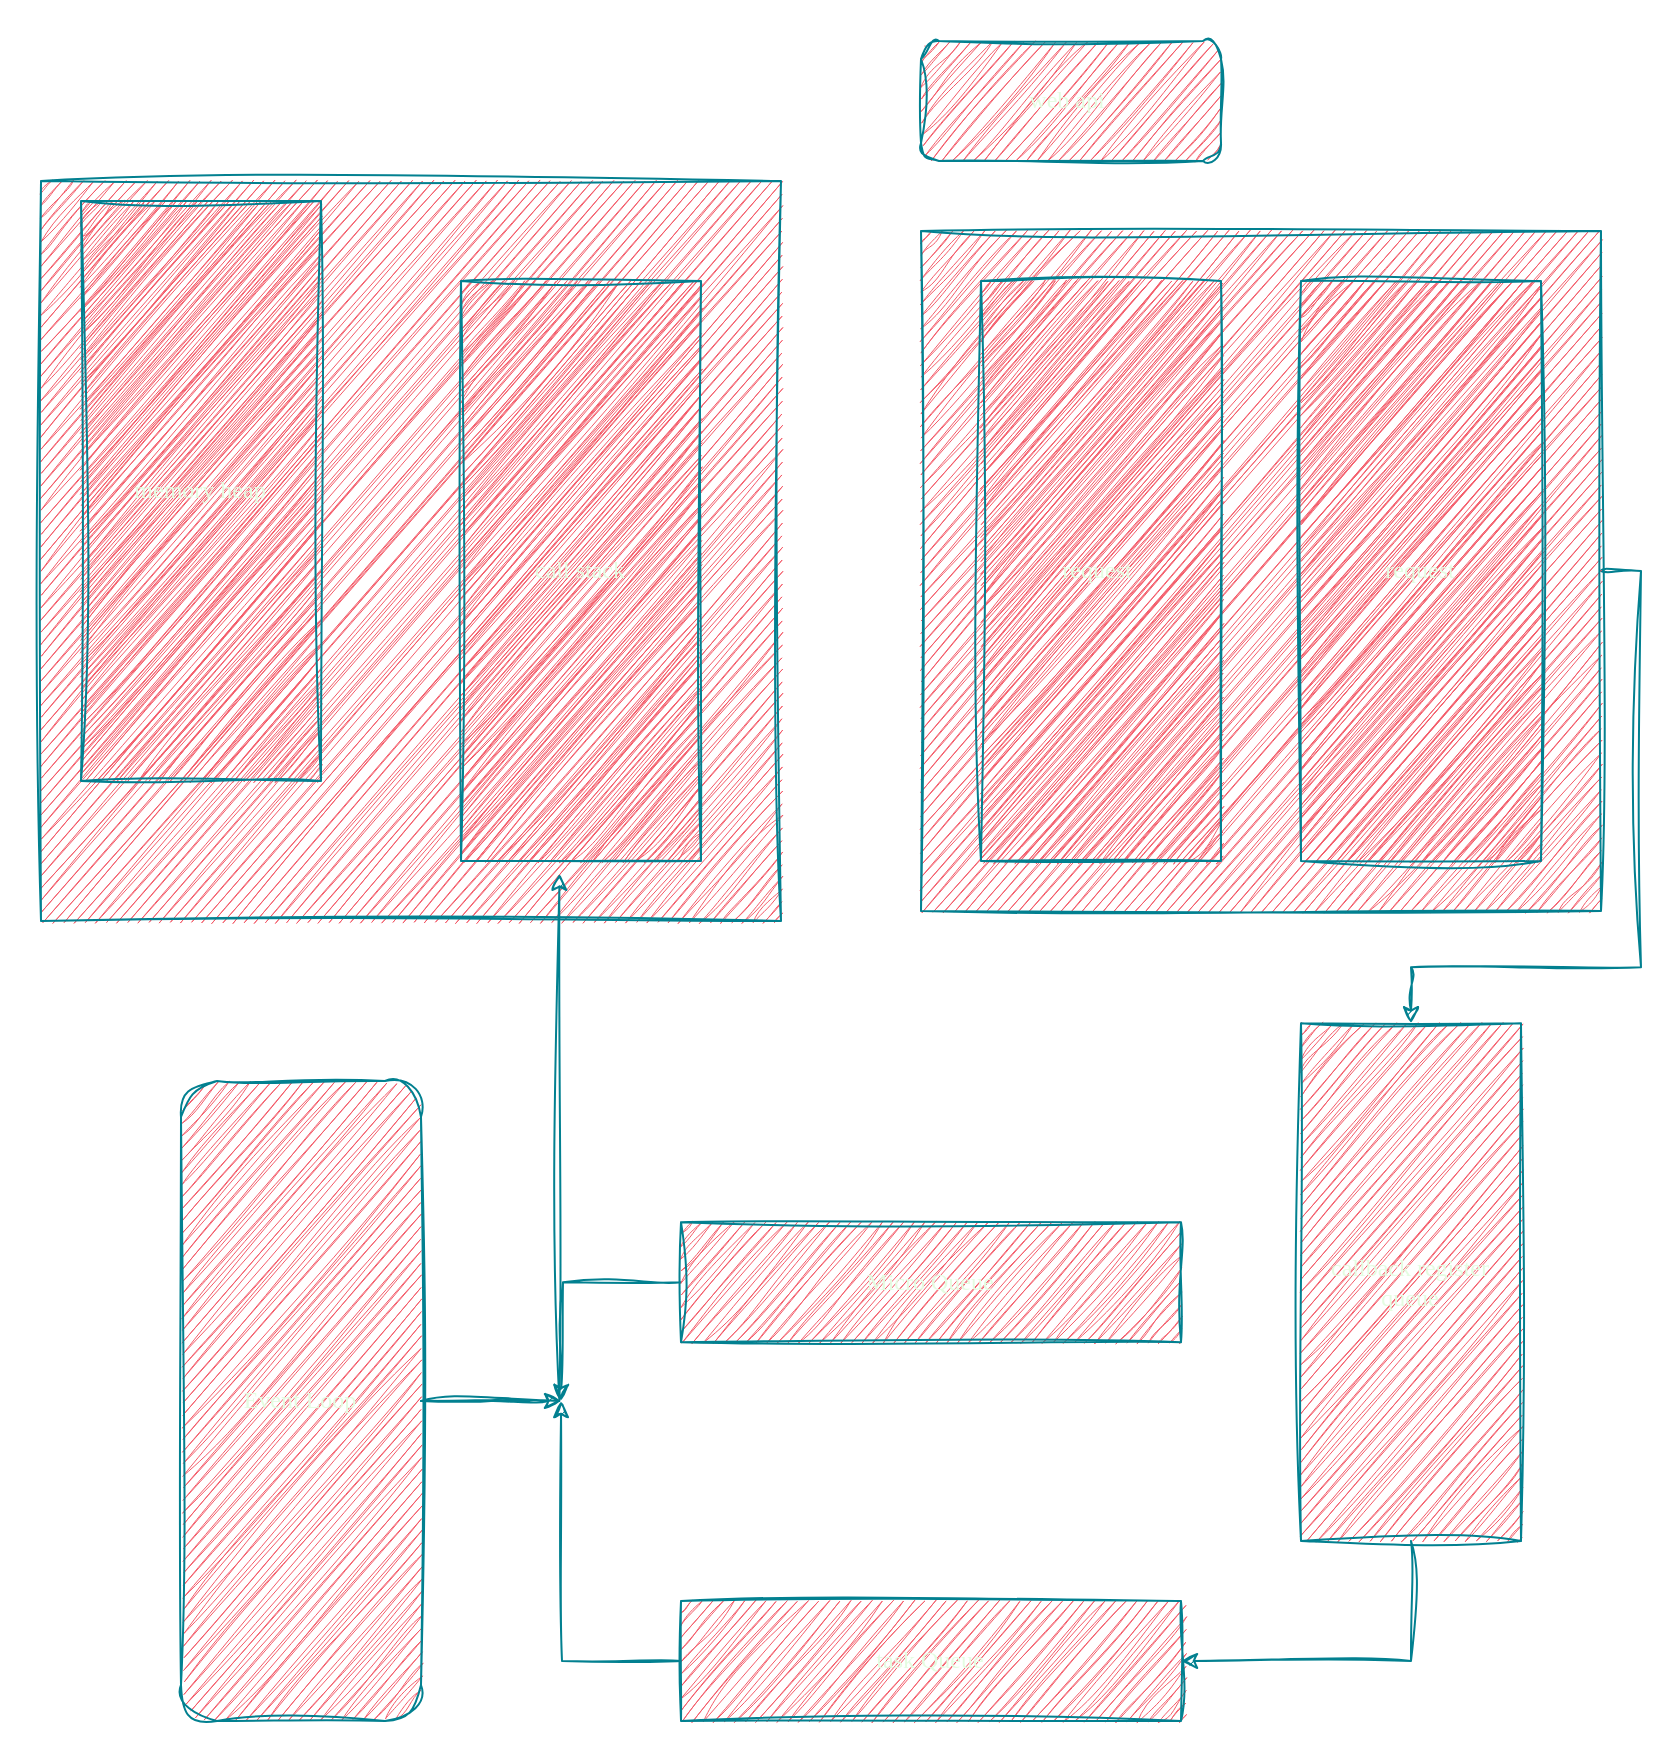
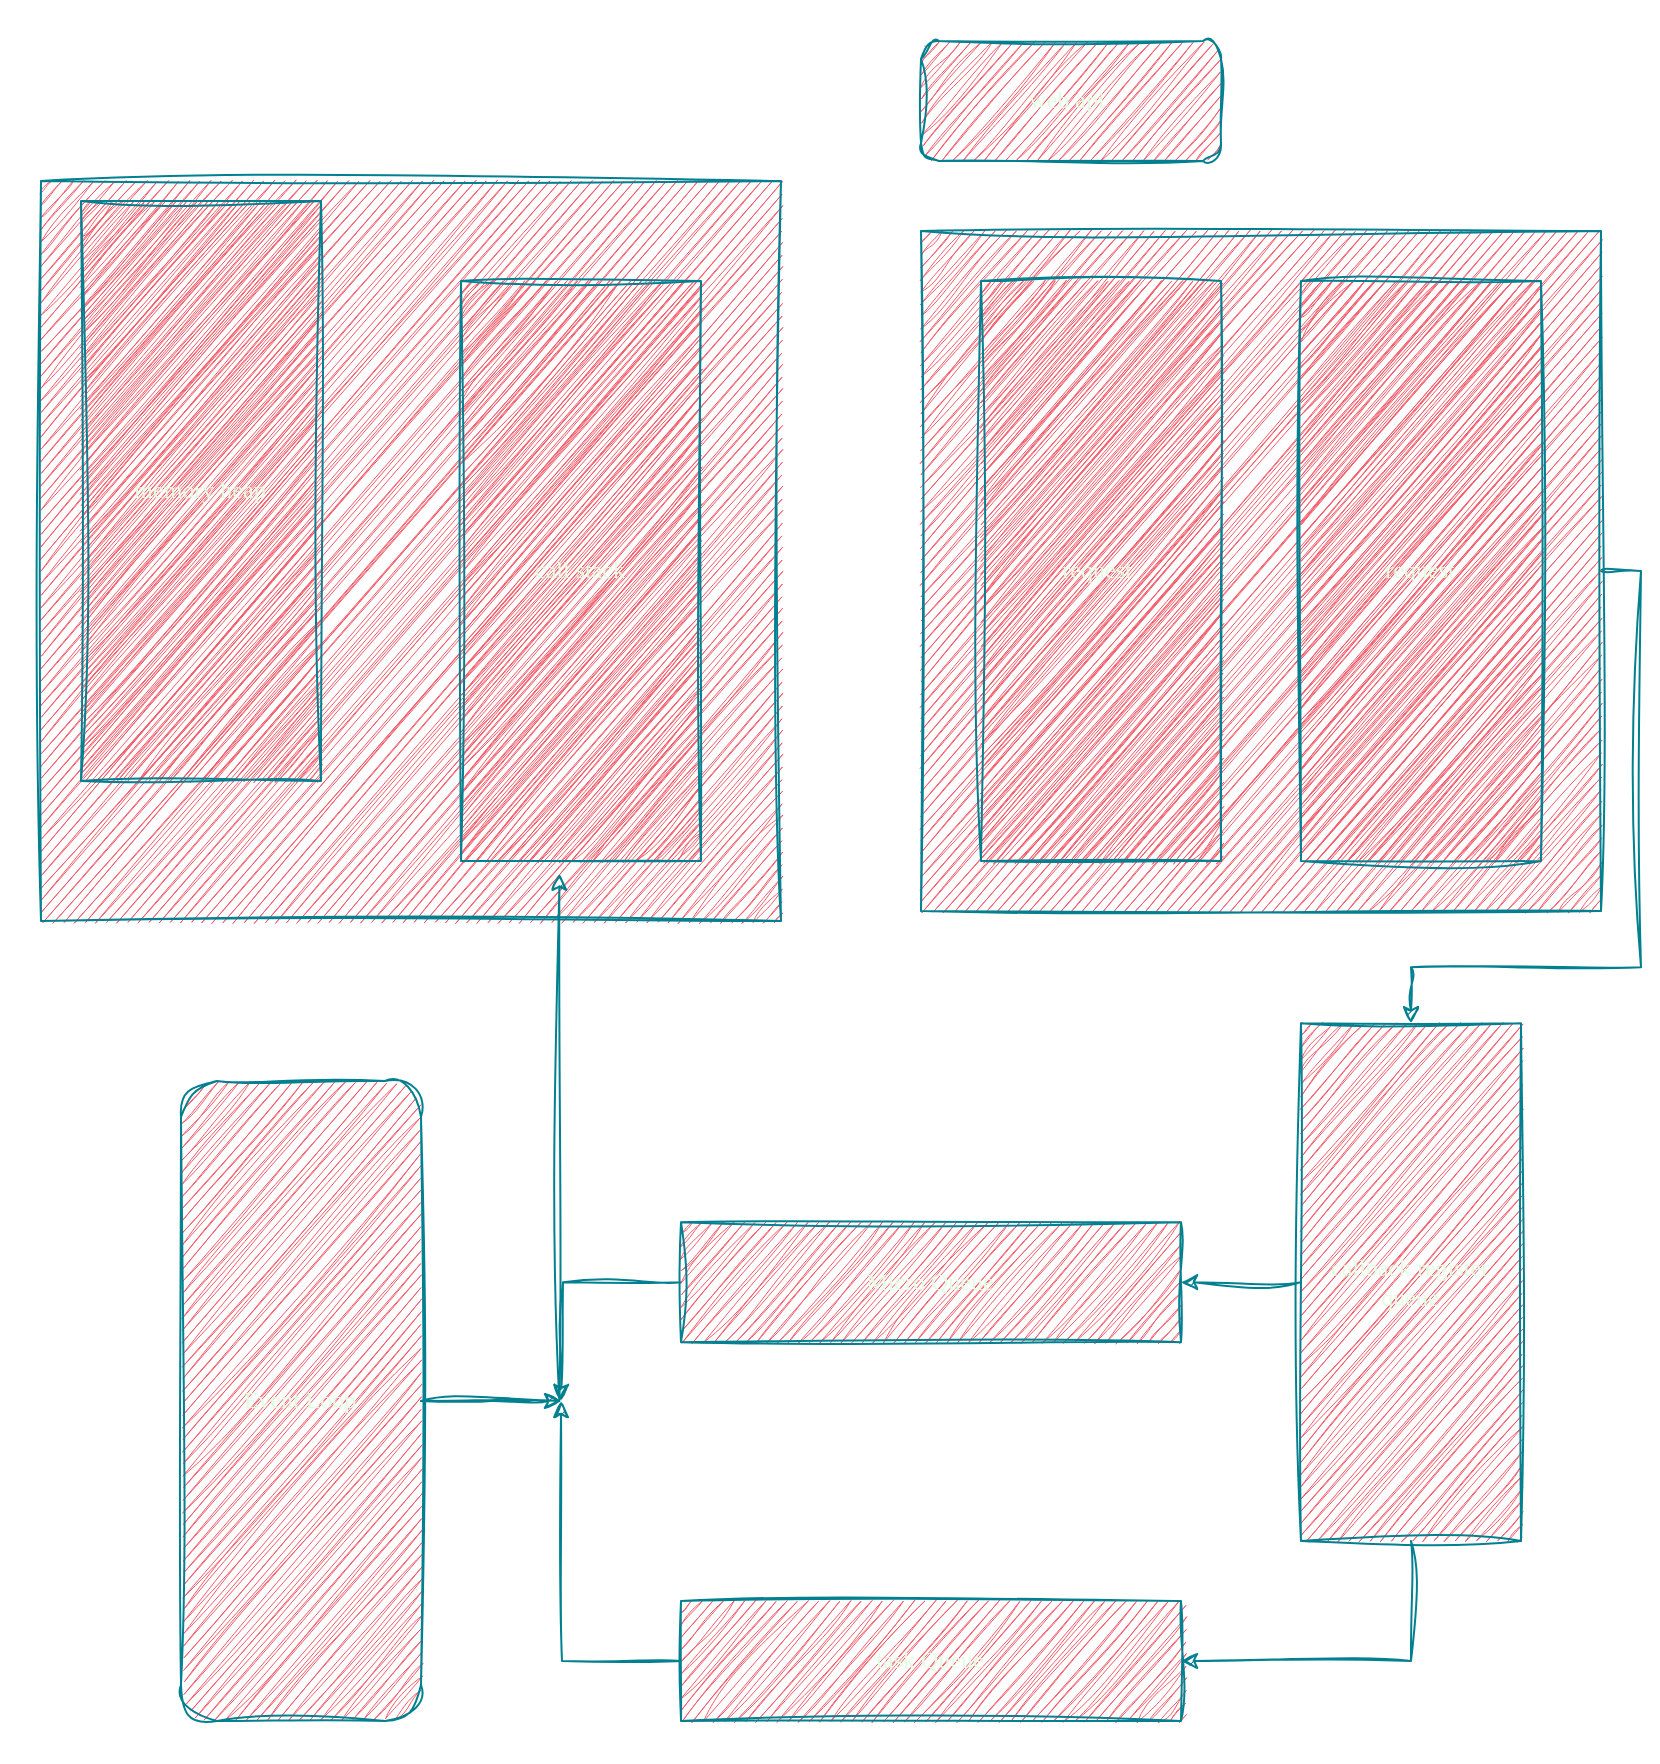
none -> (1248, 1282)
